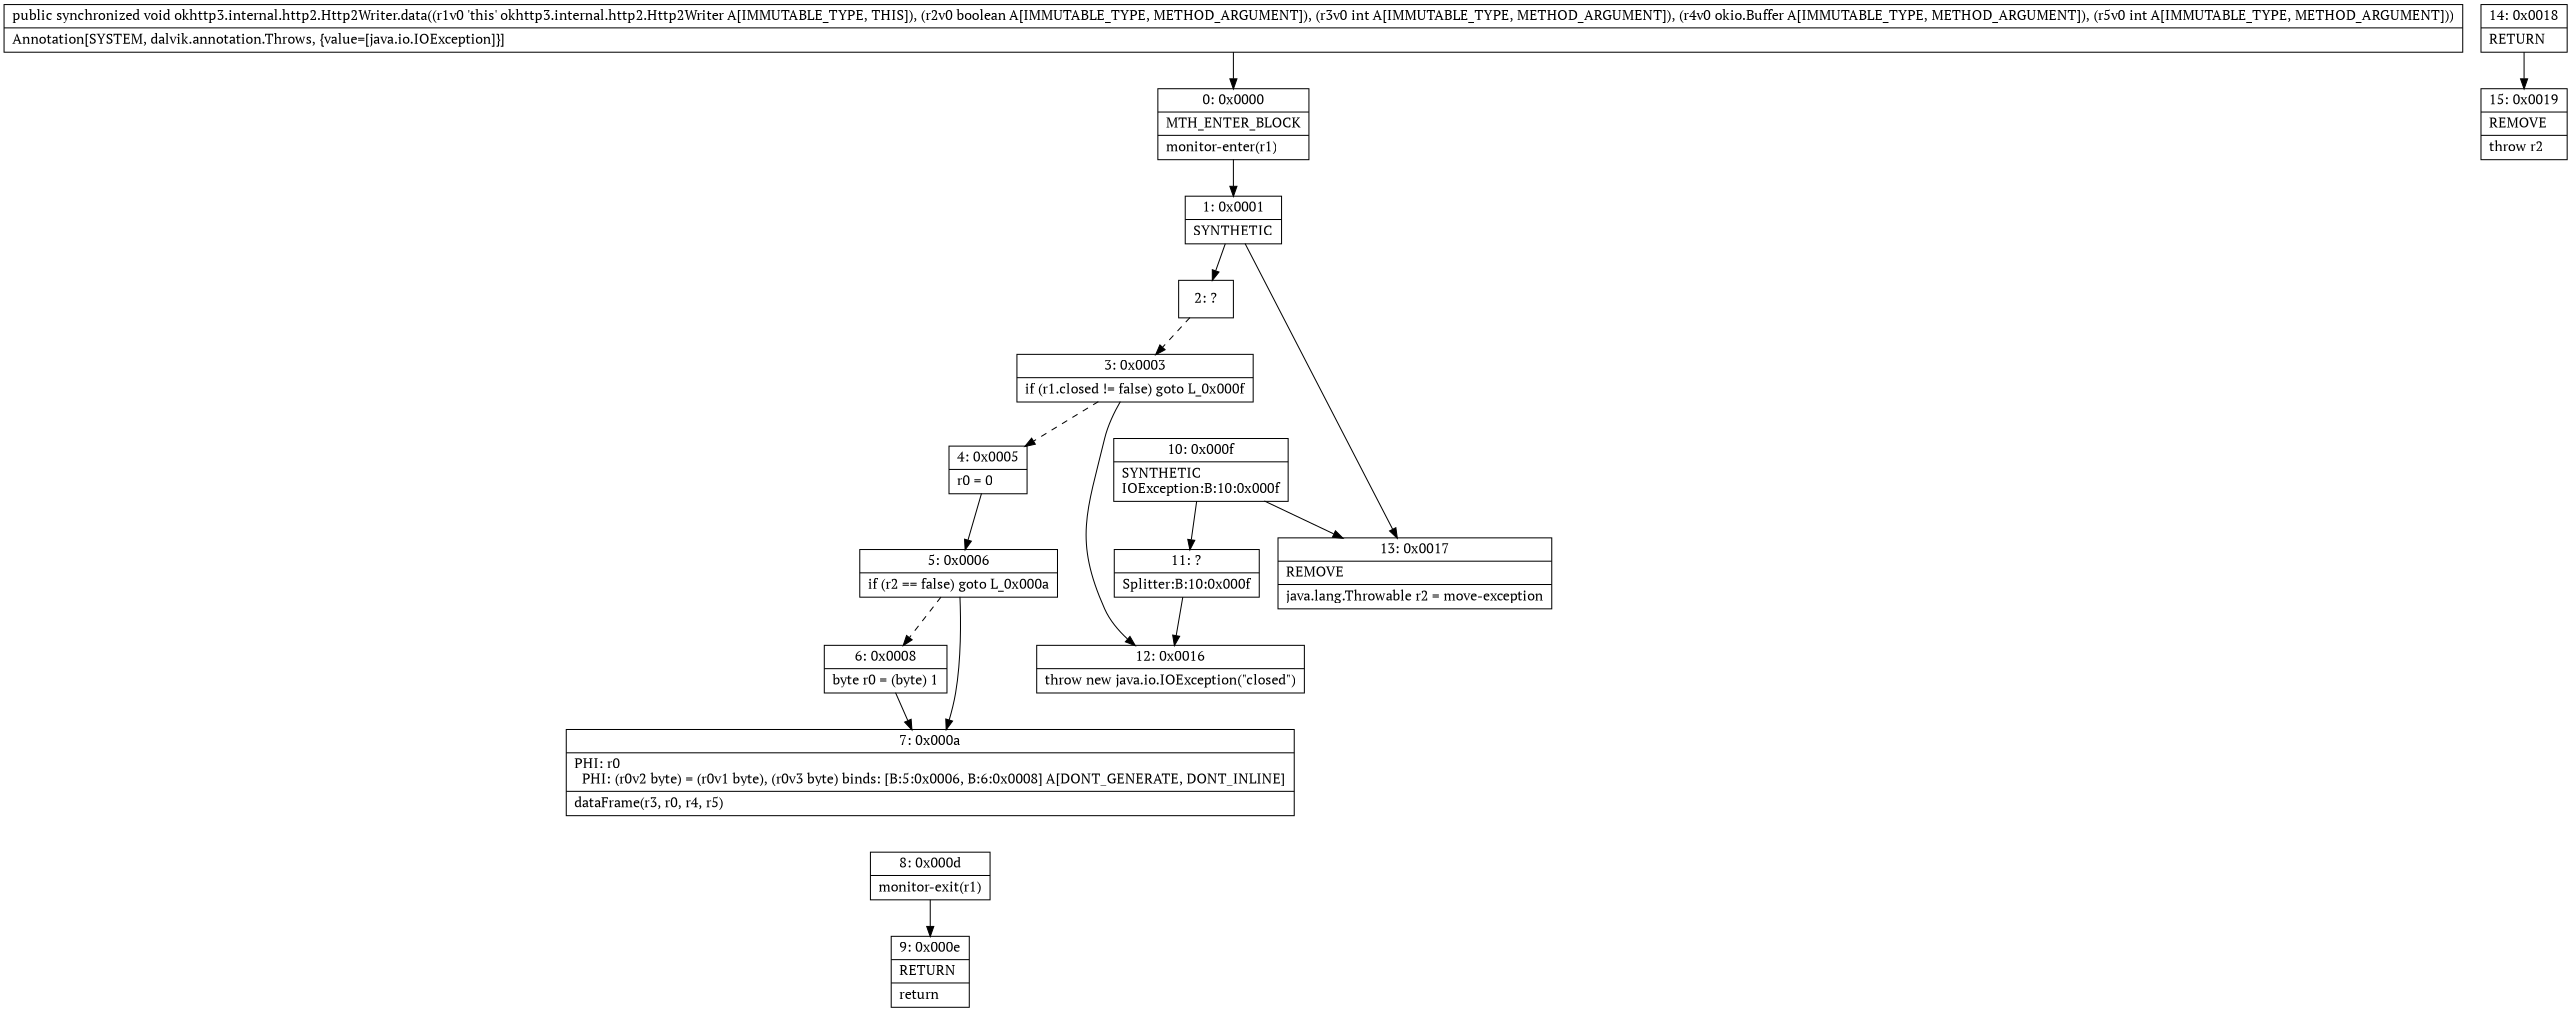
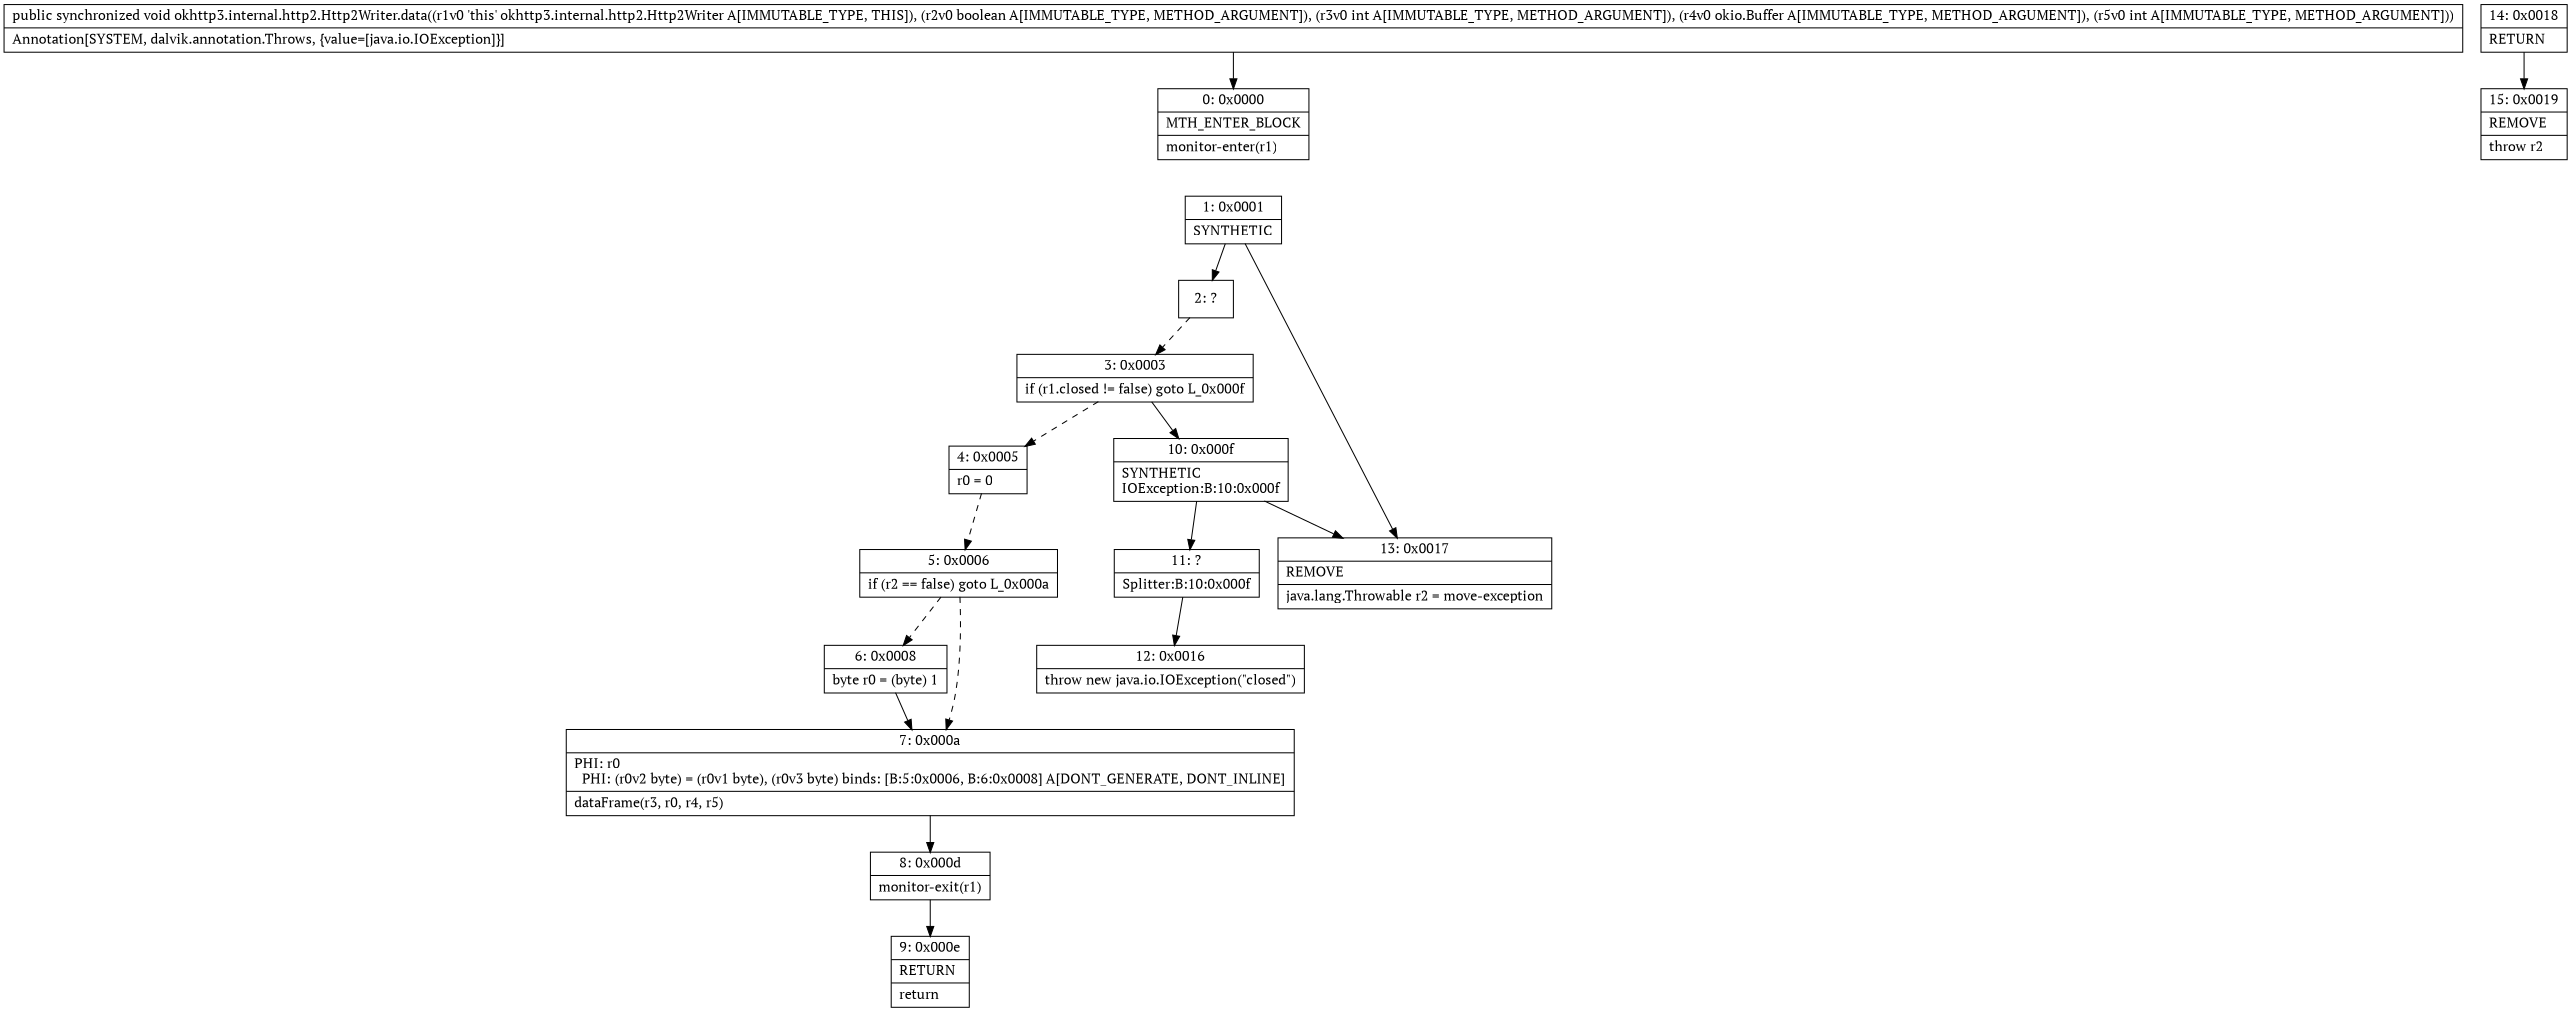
(1233, 173) -> none
(975, 517) -> (975, 517)
(1087, 523) -> (1162, 416)
(959, 659) -> (959, 659)
none -> (930, 829)
